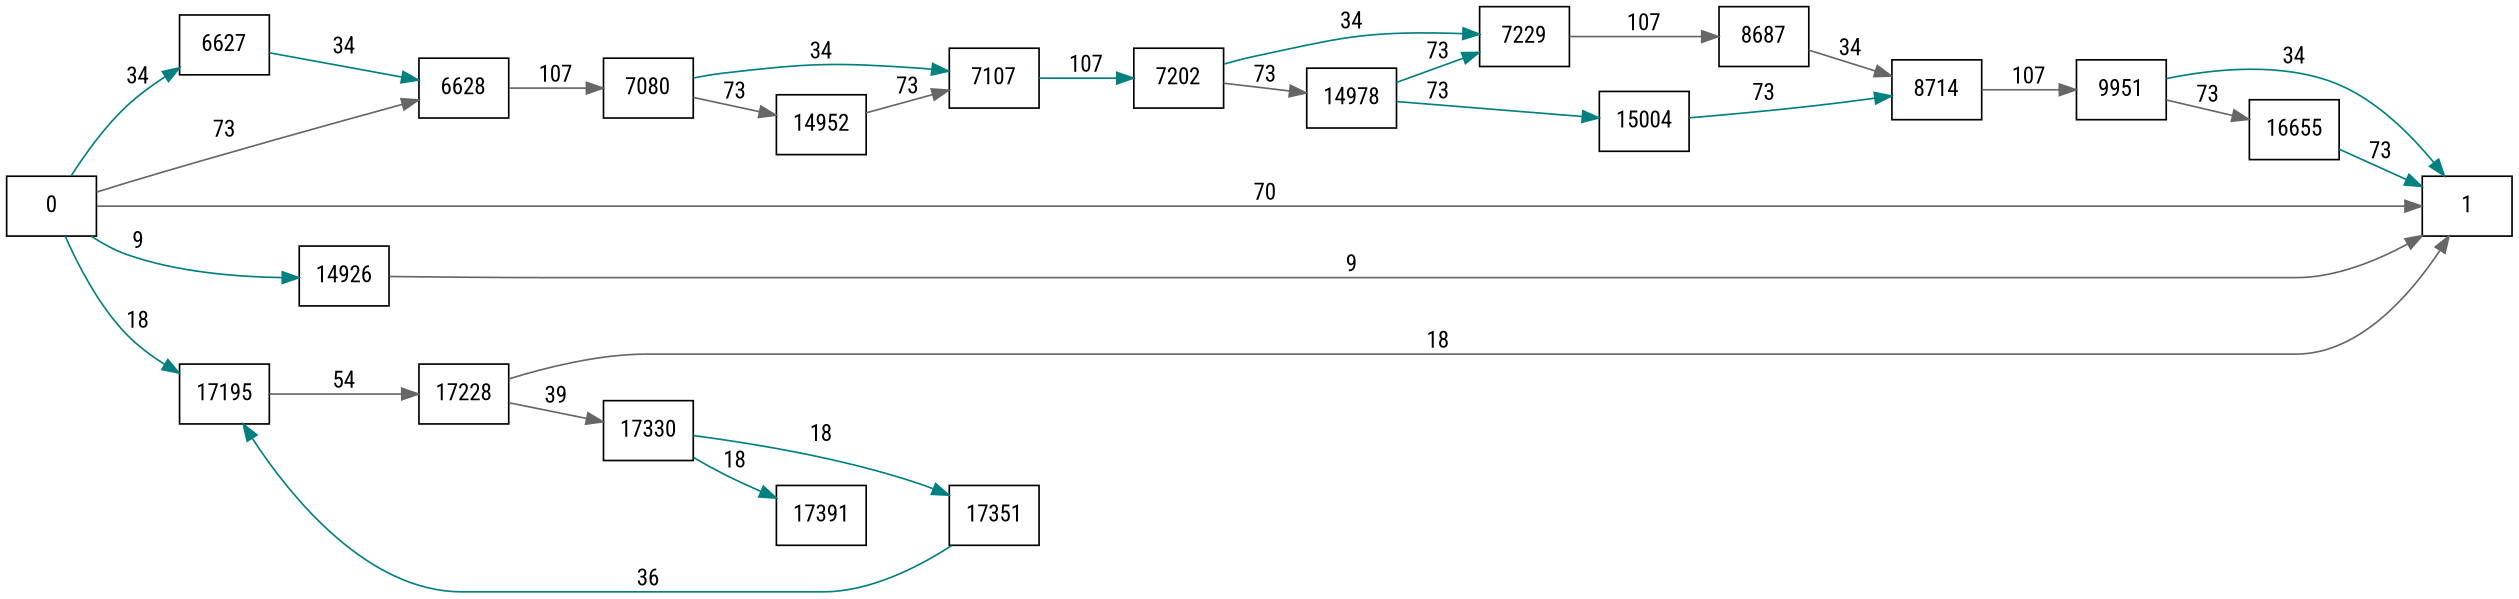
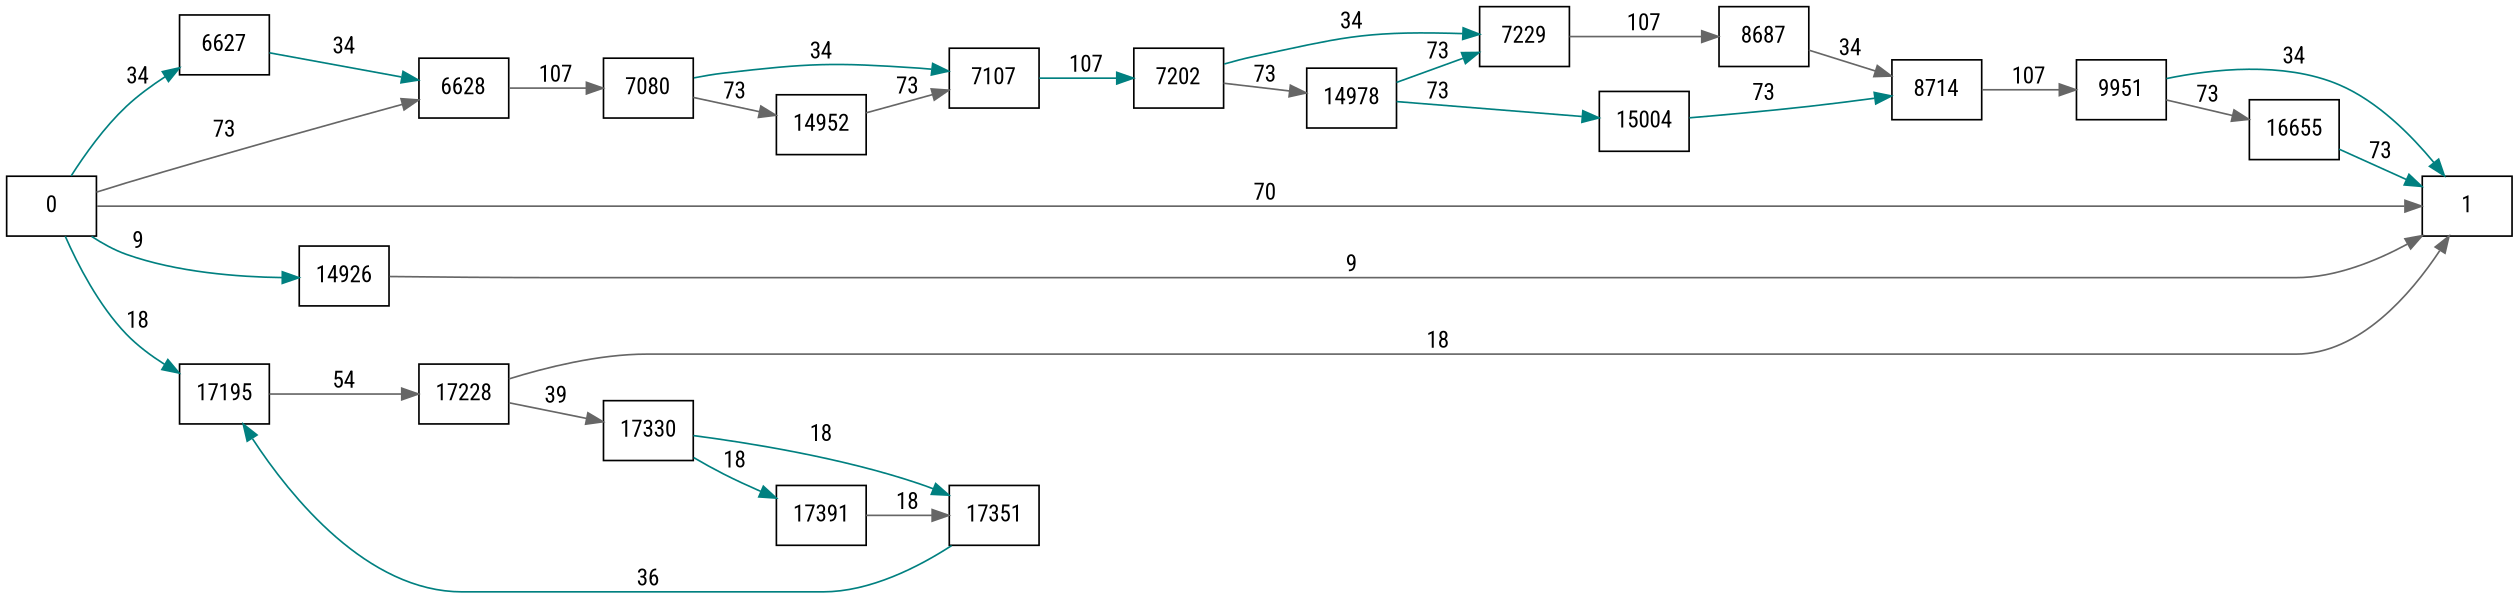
none -> (899, 515)
